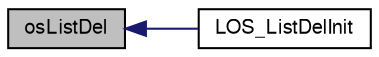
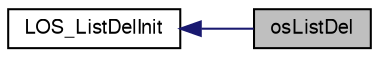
(172, 29) -> (227, 29)
